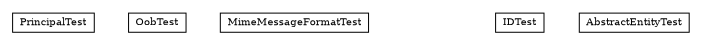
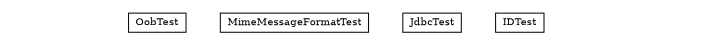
(53, 22) -> none
none -> (432, 22)
(634, 22) -> none
